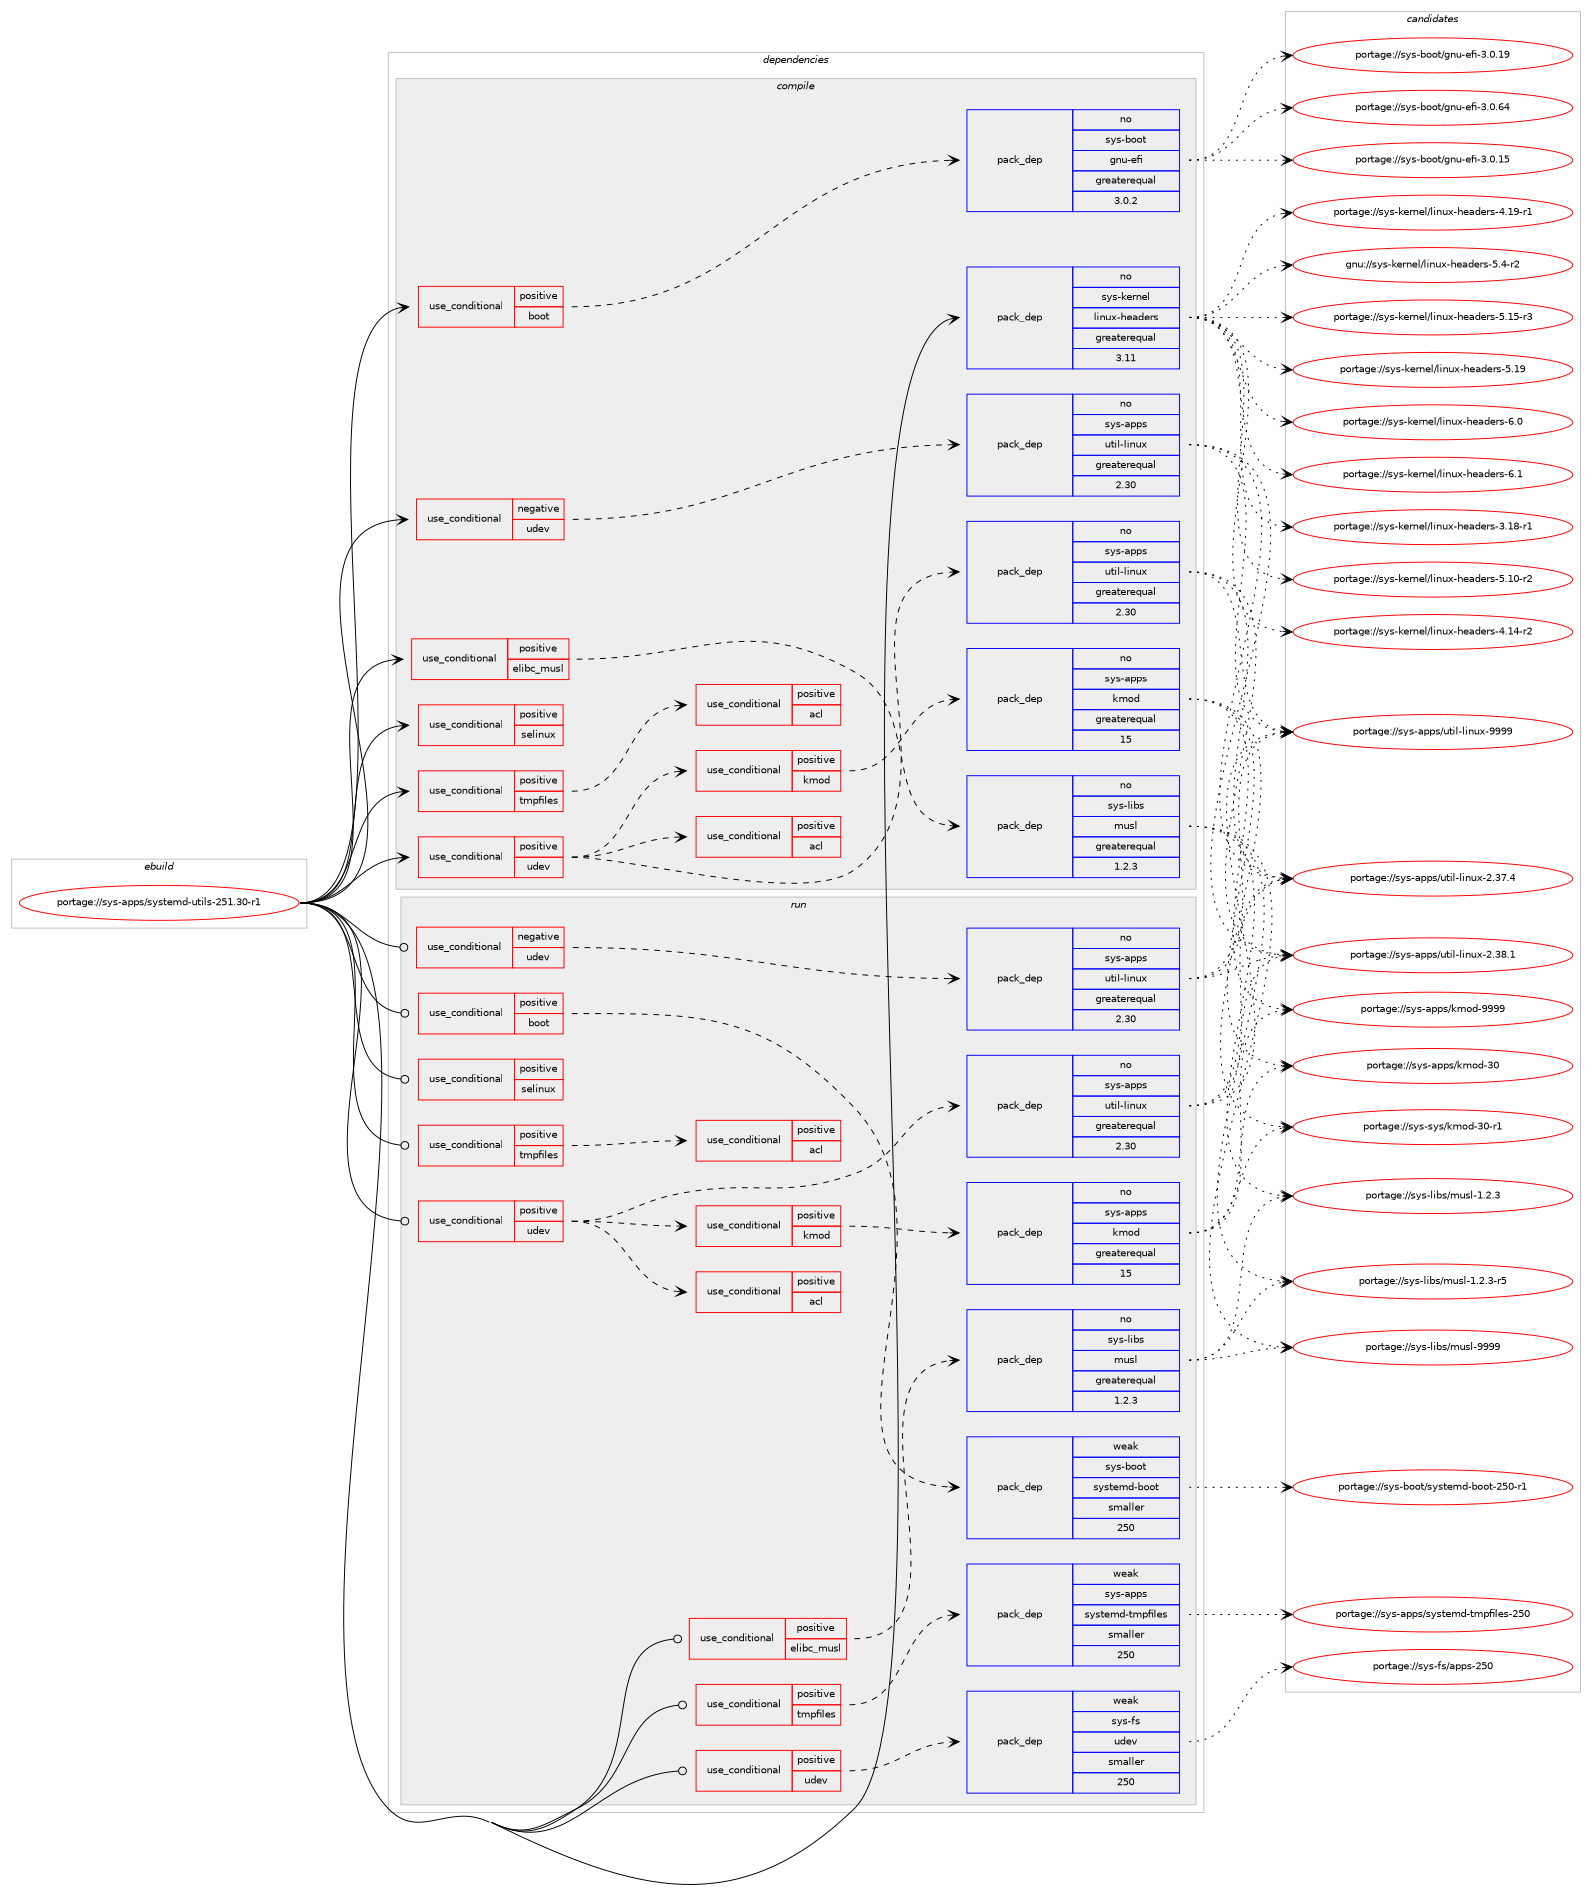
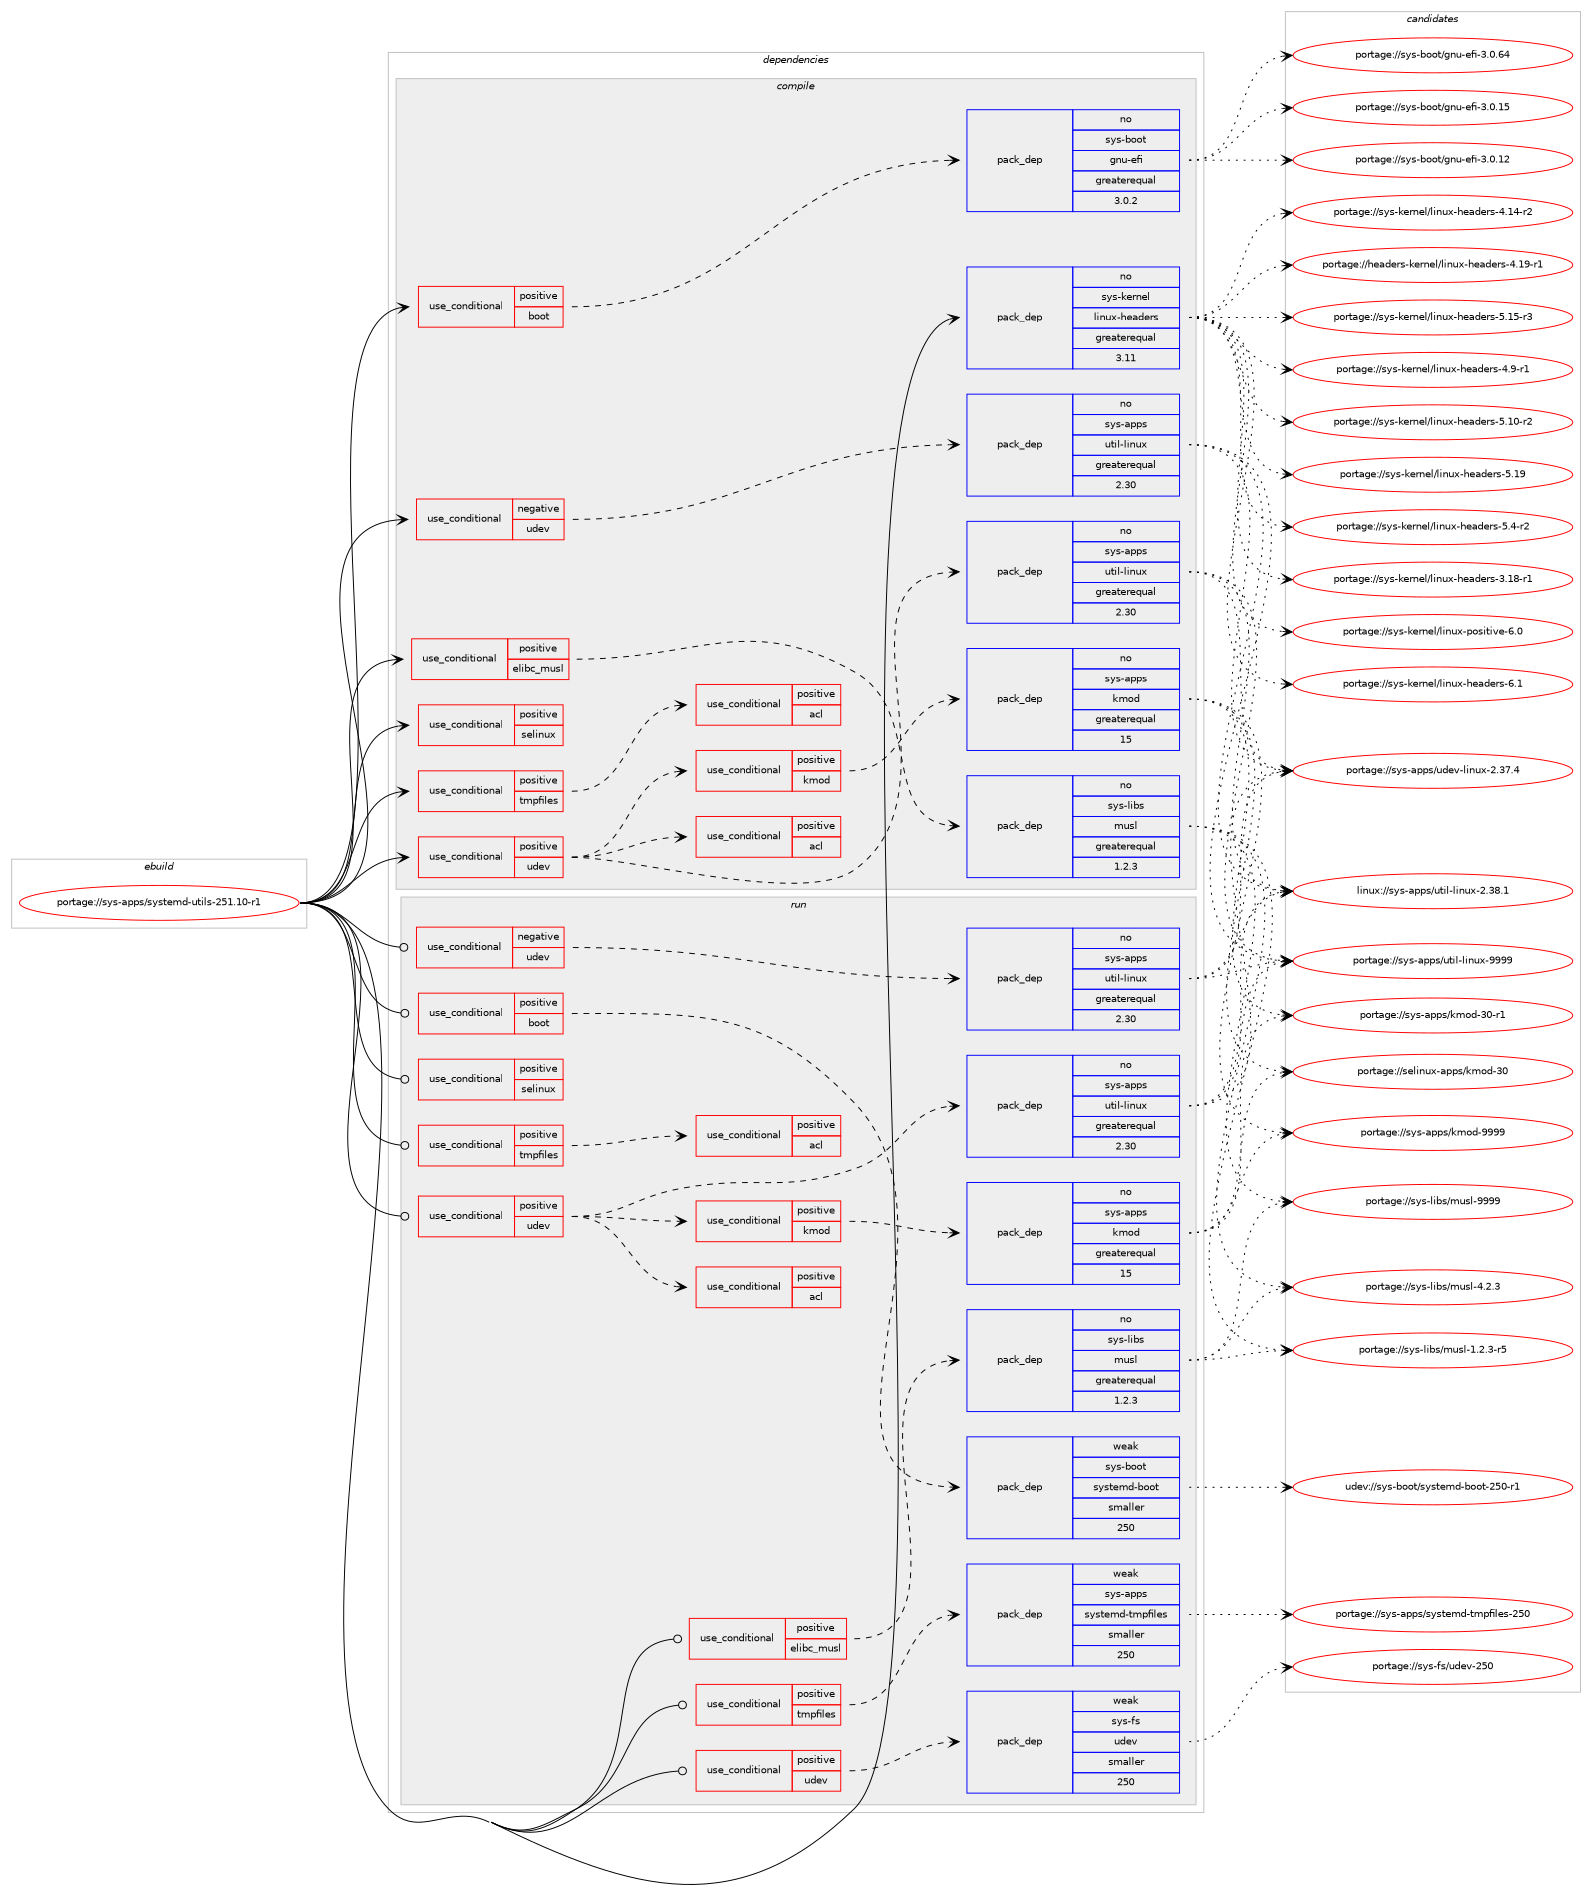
(1433, 55) -> (1433, 160)
(1433, 213) -> (1433, 265)
(1433, 265) -> (1433, 527)
none -> (1433, 370)
(1433, 422) -> (1433, 632)
(1433, 879) -> (1433, 771)
(159, 903) -> (159, 903)
(1433, 955) -> (1433, 891)
(1433, 1066) -> (1433, 1072)
(1433, 1127) -> (1433, 1015)
(1433, 1196) -> (1433, 1287)
(1433, 1487) -> (1433, 1487)
(1433, 1667) -> (1433, 1667)
